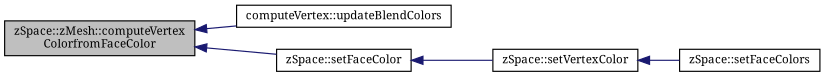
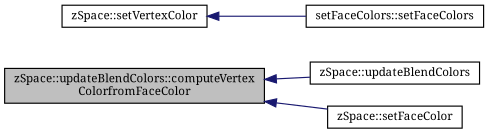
(344, 16) -> (395, 73)
(100, 38) -> (135, 86)
(458, 60) -> none
(750, 60) -> (395, 16)
